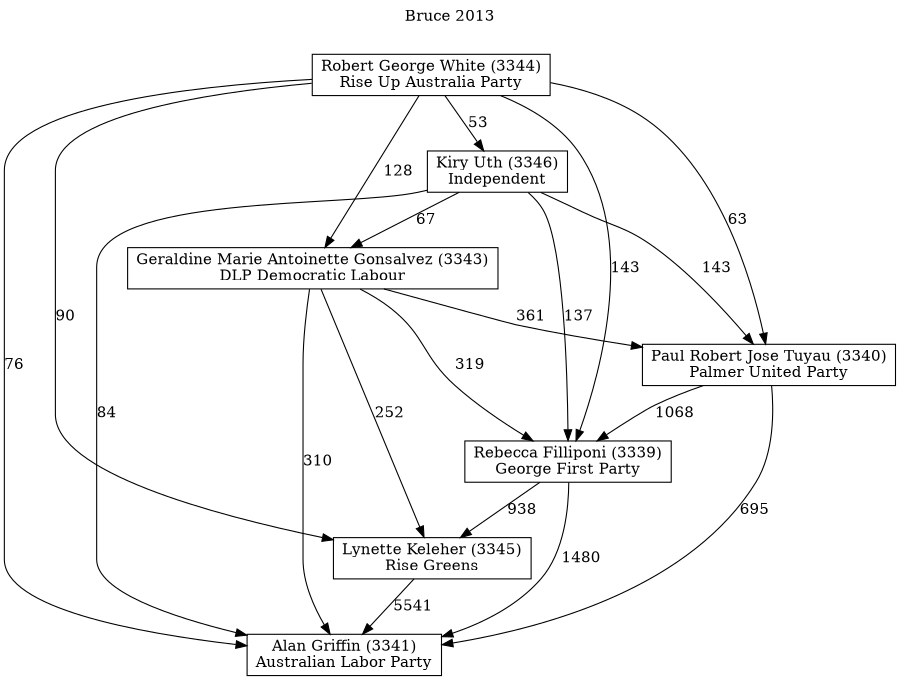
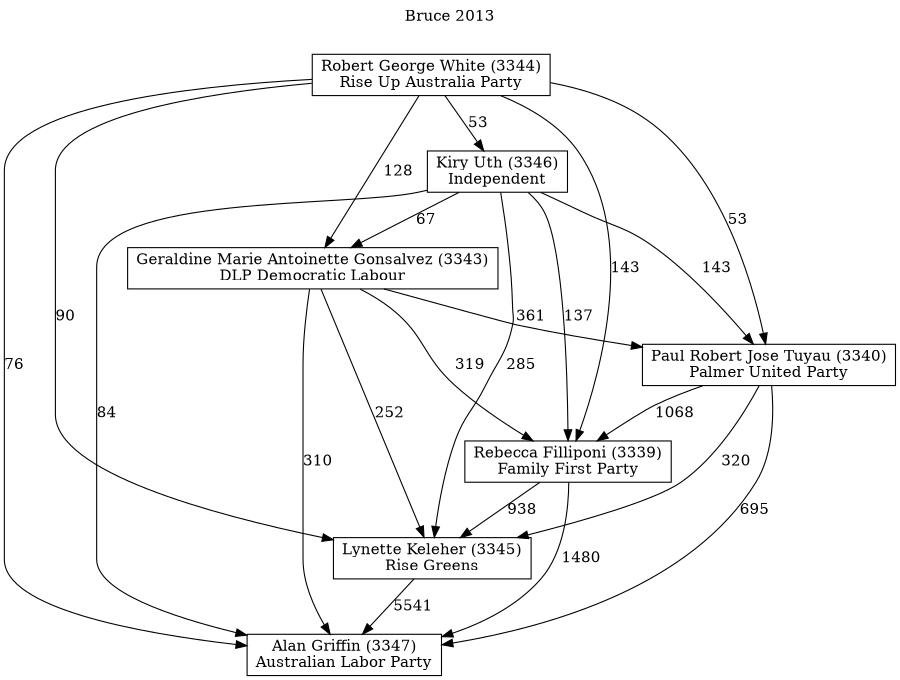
(738, 220) -> (738, 220)
none -> (497, 364)
(568, 462) -> (568, 462)
none -> (665, 491)
(344, 655) -> (344, 655)
